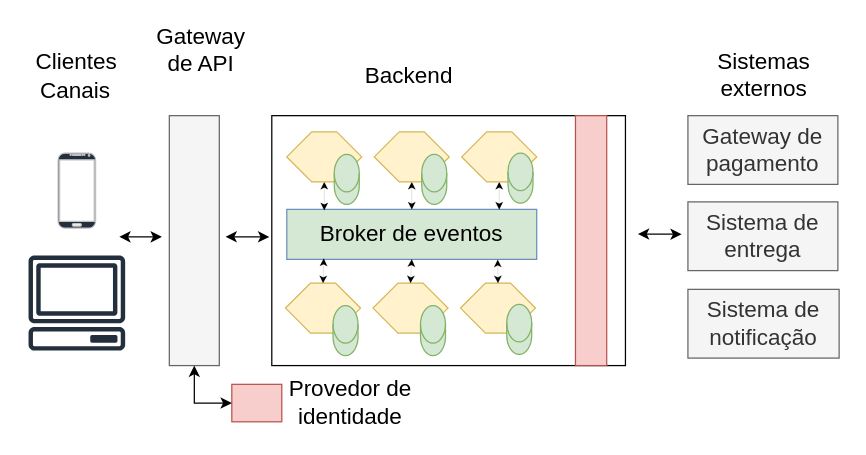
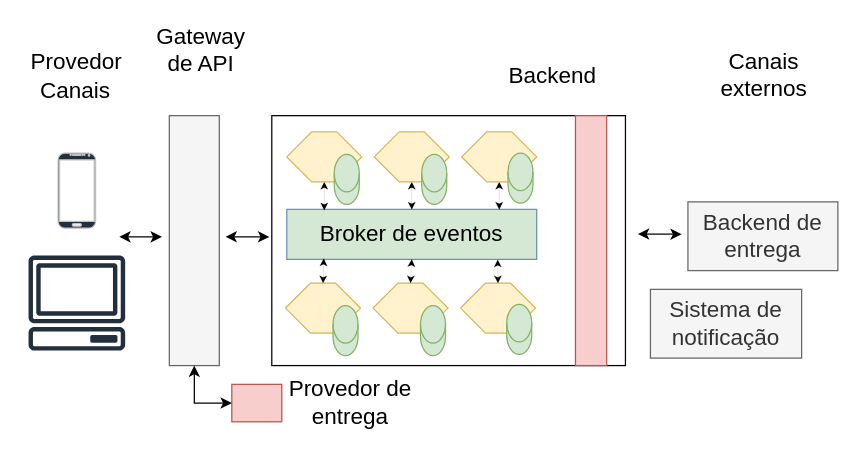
(77, 62) -> (77, 62)
(409, 76) -> (553, 76)
(764, 76) -> (764, 76)
(763, 150) -> none
(763, 237) -> (763, 237)
(764, 324) -> (726, 324)
(351, 403) -> (351, 403)
